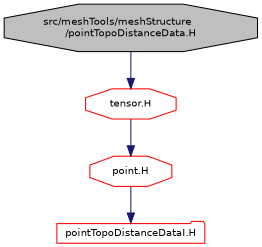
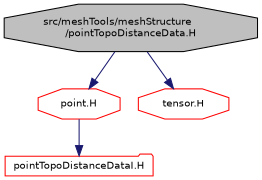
(131, 132) -> (105, 66)
